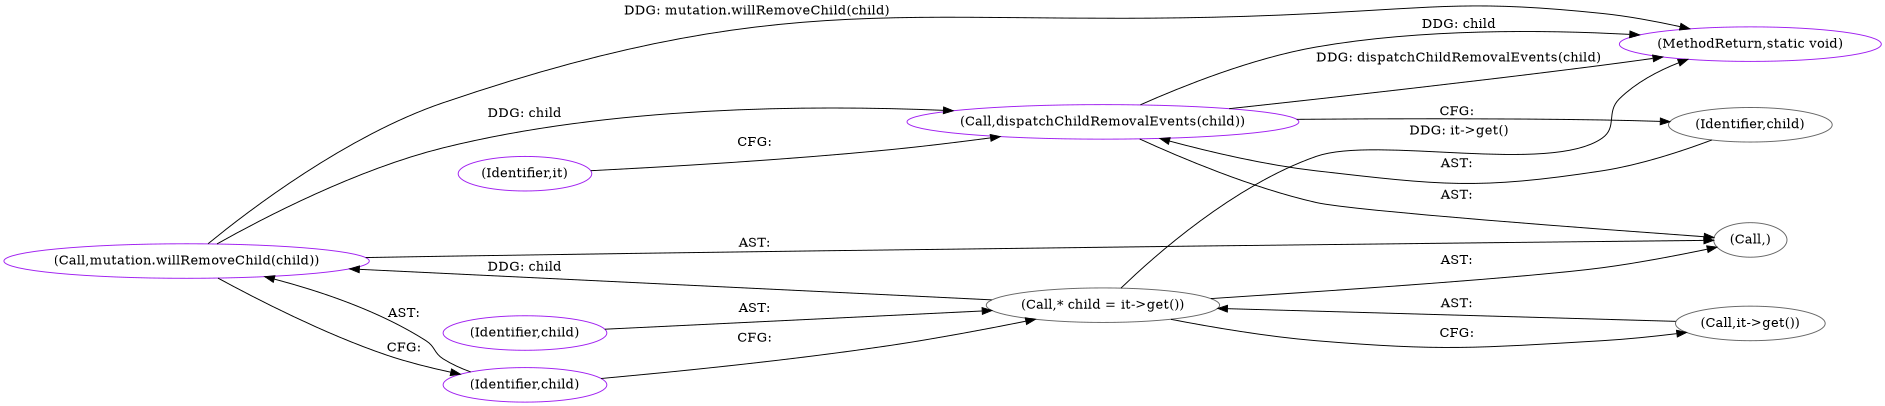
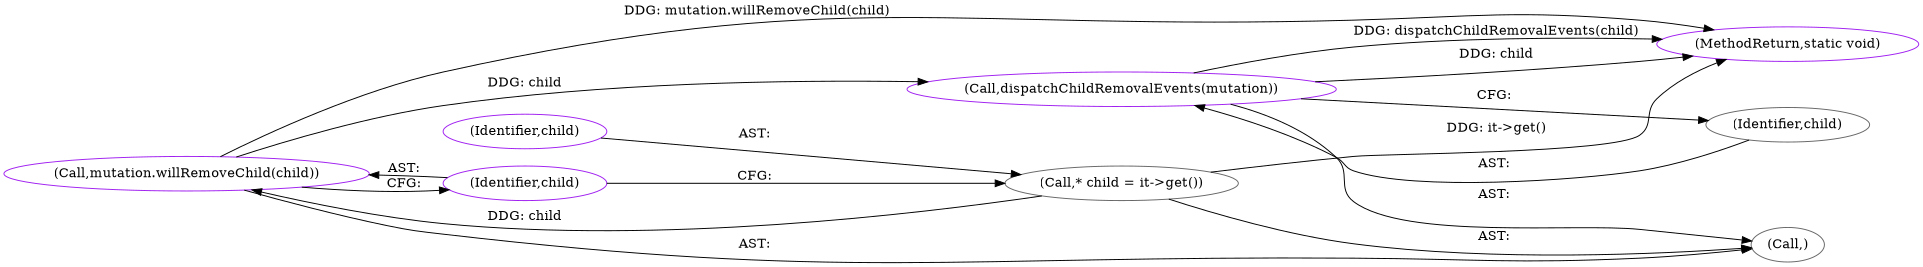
(1103, 122) -> (1122, 89)
(525, 174) -> none
(1750, 323) -> none
